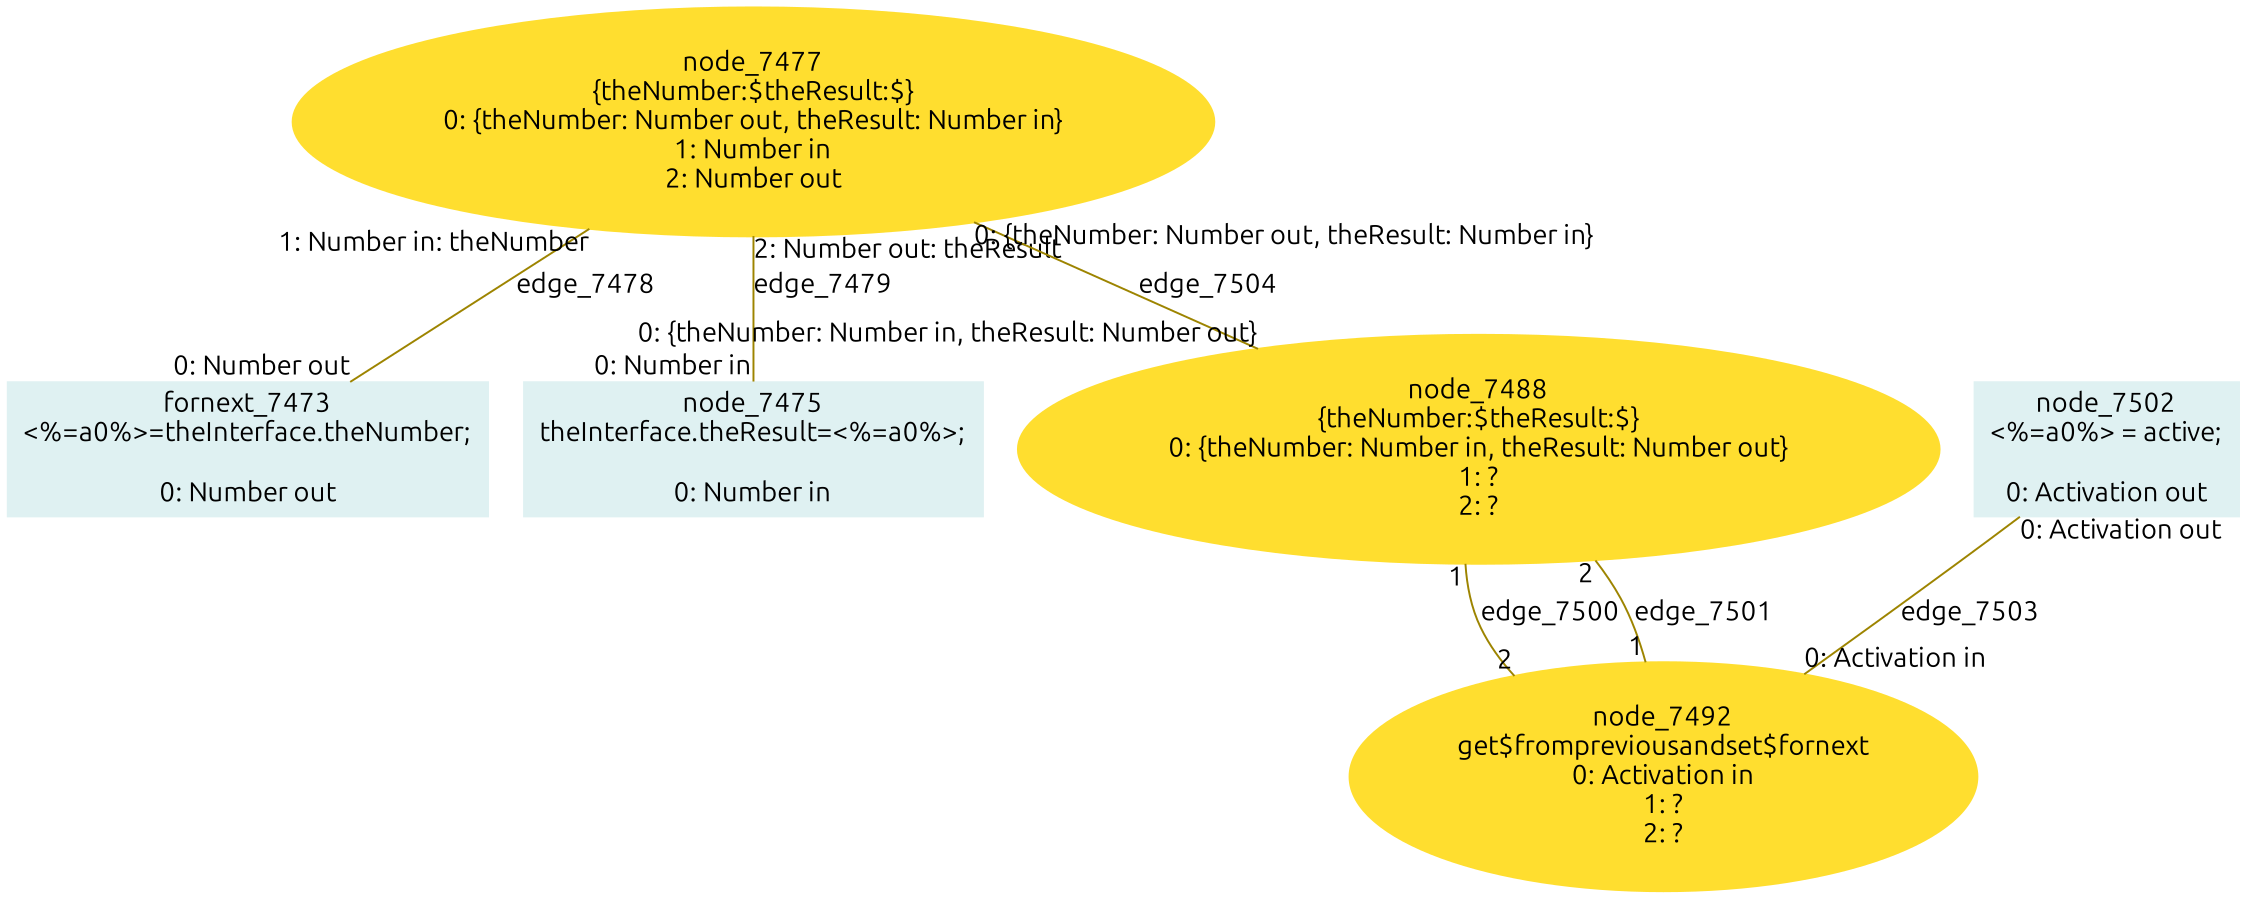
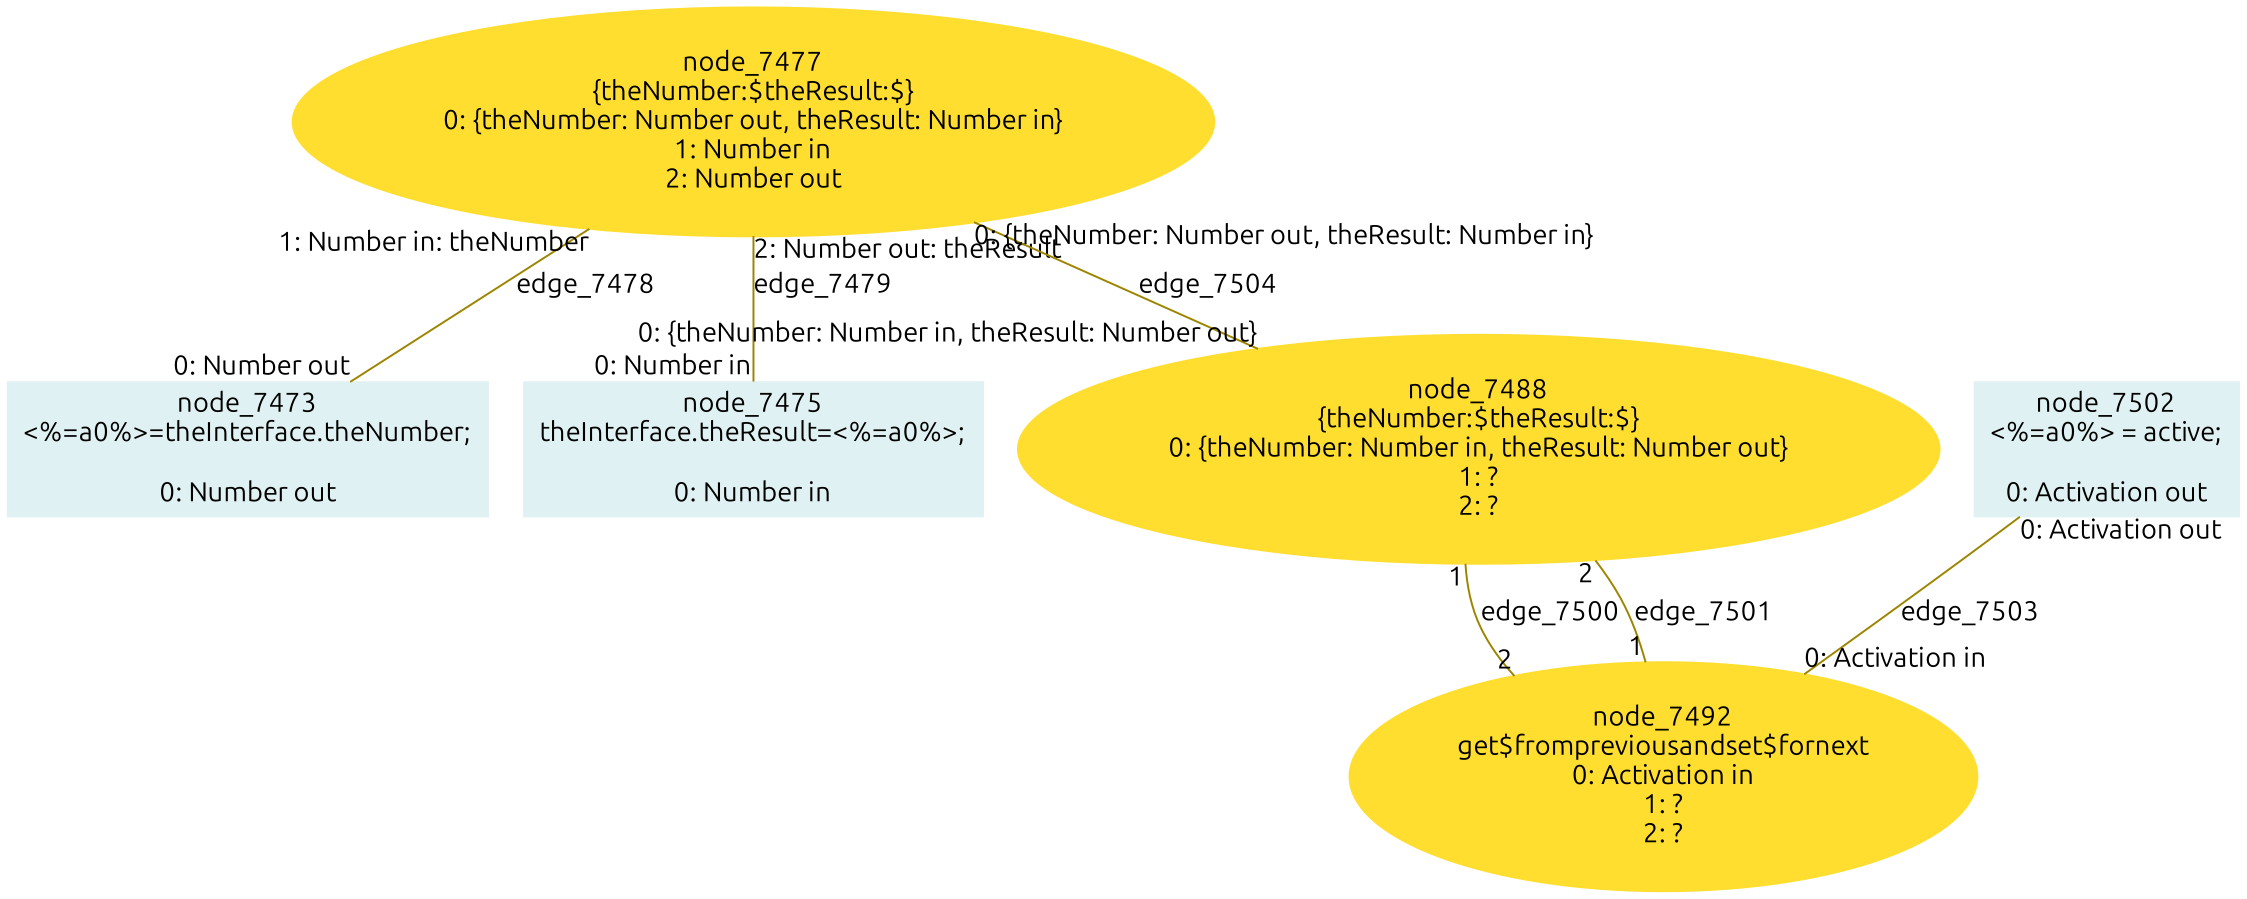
(248, 449) -> (248, 449)
